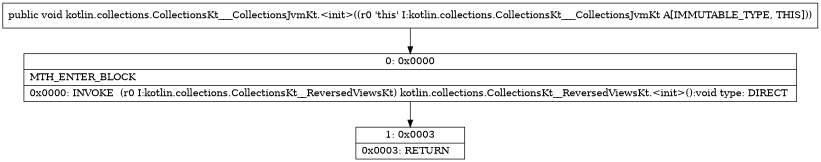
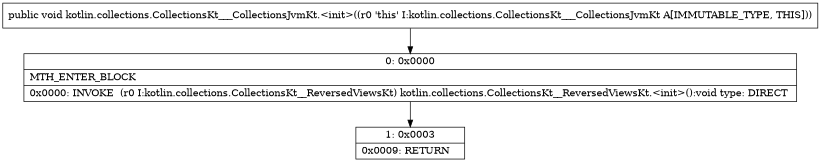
(410, 151) -> (410, 151)
